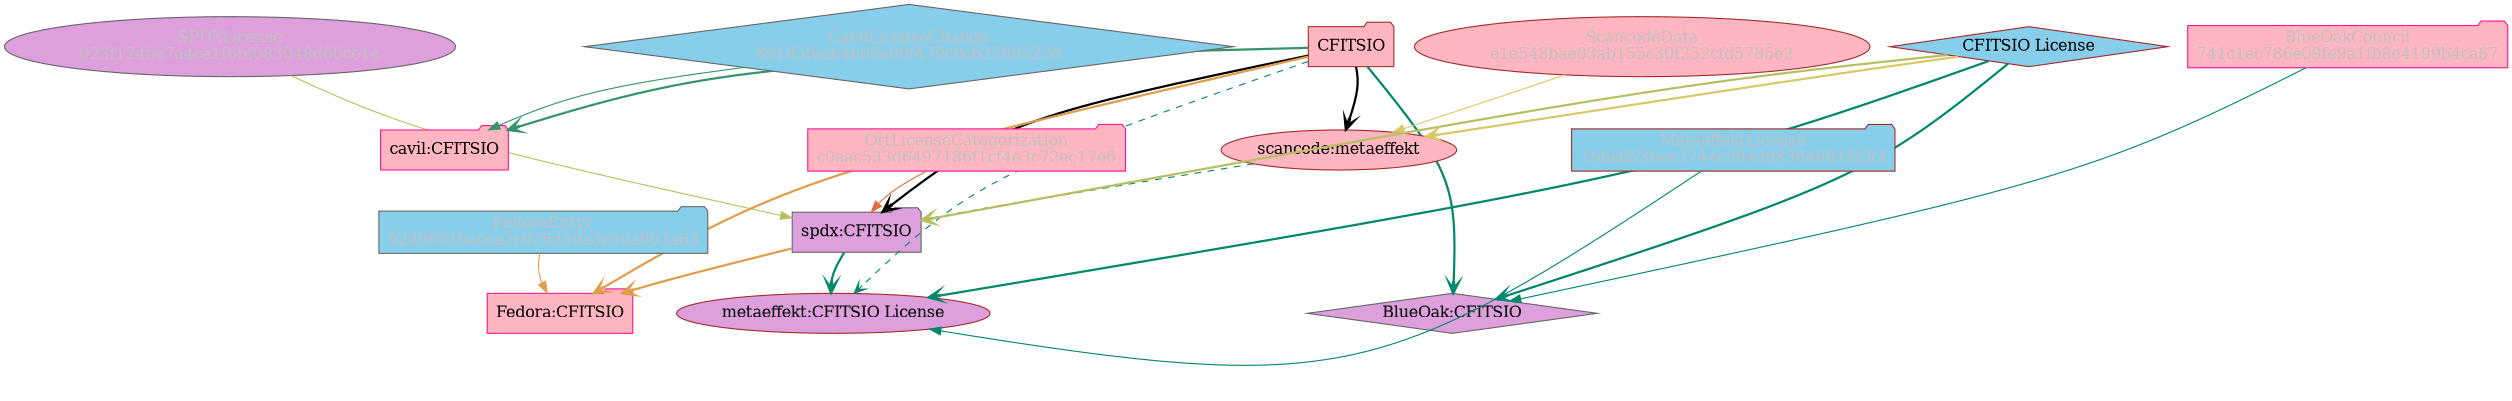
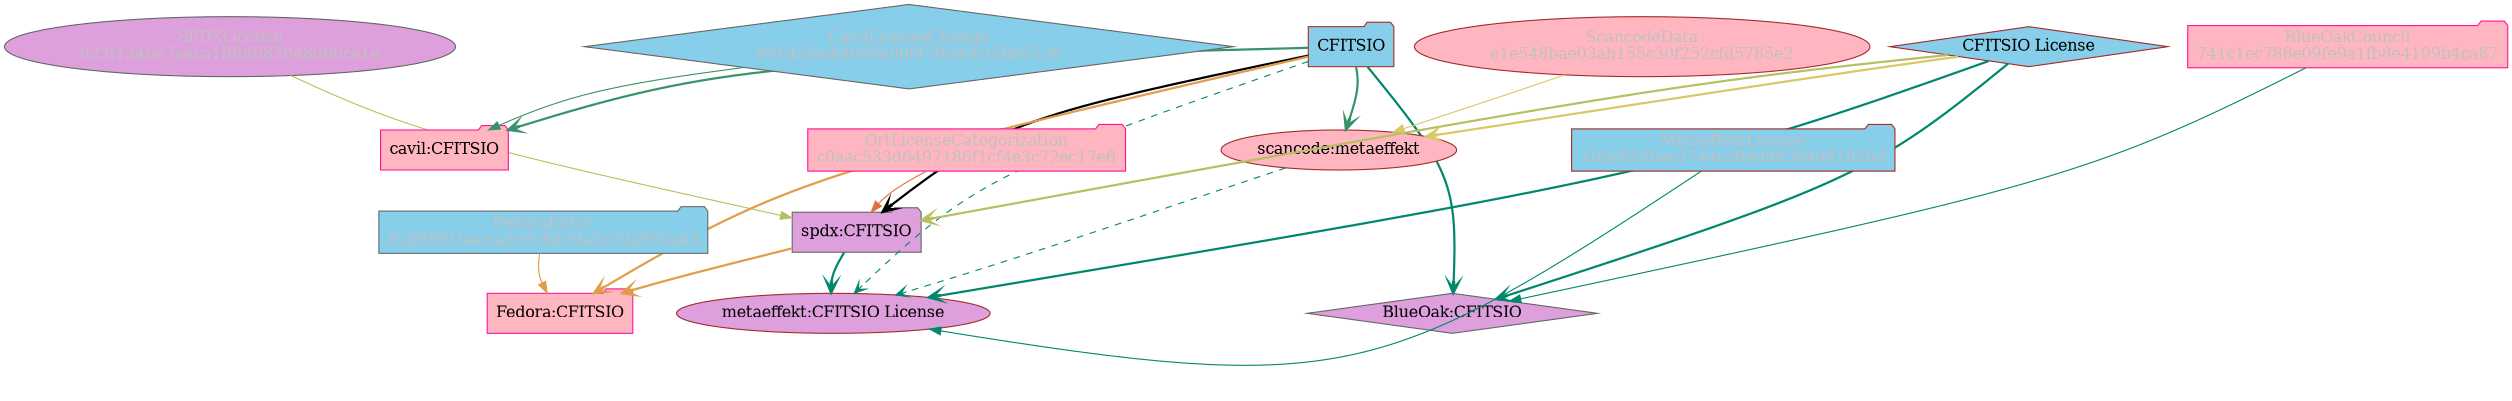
(1351, 47) -> (1351, 47)
(1357, 93) -> (1357, 93)
(1093, 190) -> (1096, 231)
